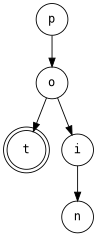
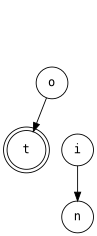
(52, 19) -> none
(63, 112) -> none
